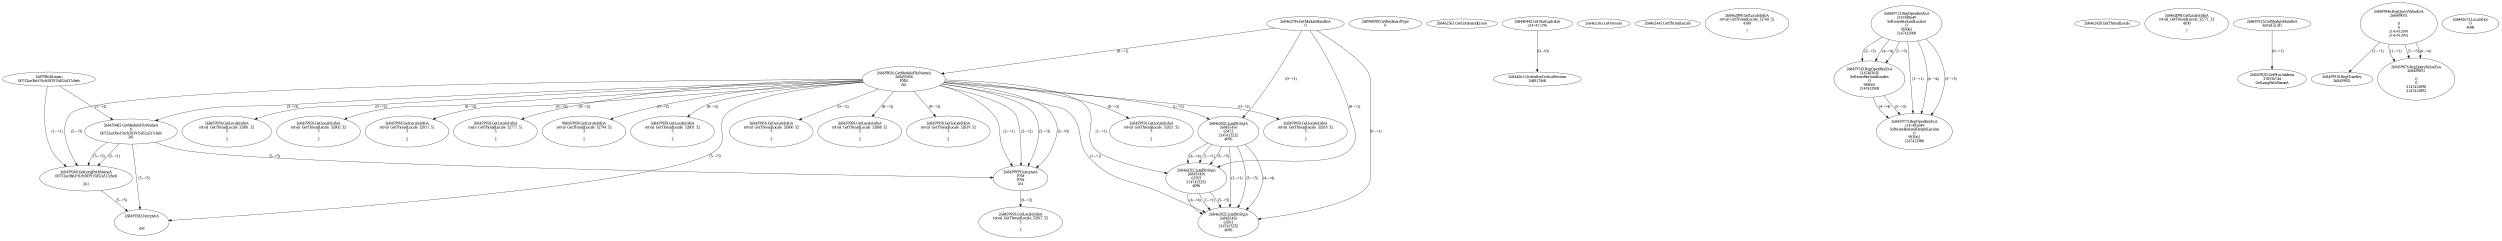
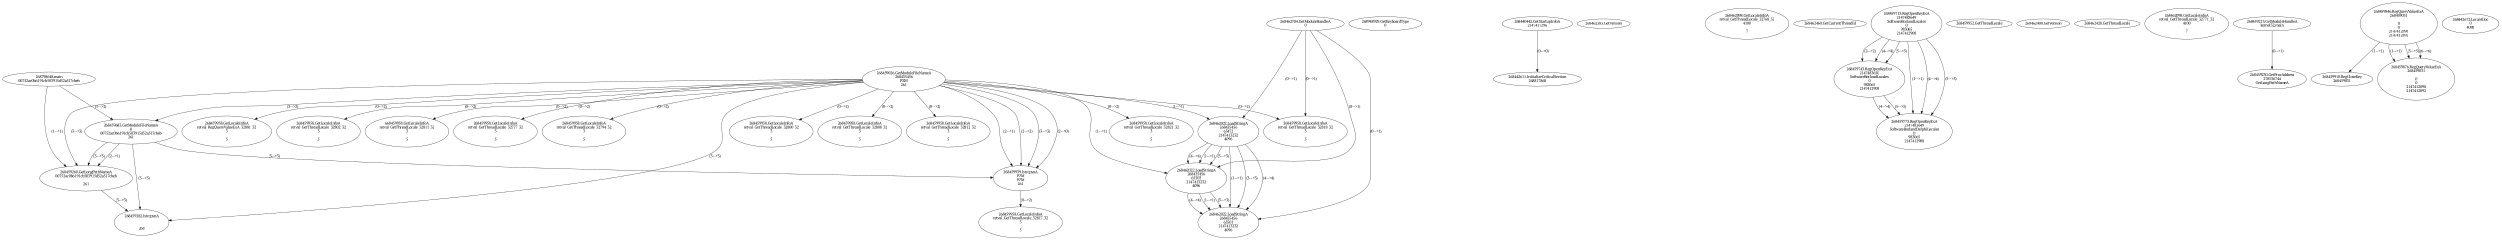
(1462, 24) -> none
(1668, 24) -> none
none -> (1830, 24)
none -> (1979, 24)
none -> (2043, 24)
(2272, 24) -> (2272, 24)
(1110, 51) -> (1305, 72)
(227, 132) -> (227, 132)
(407, 132) -> (407, 132)
(495, 132) -> (495, 132)
(584, 132) -> (584, 132)
(672, 132) -> none
(948, 132) -> (948, 132)
(1080, 133) -> none
